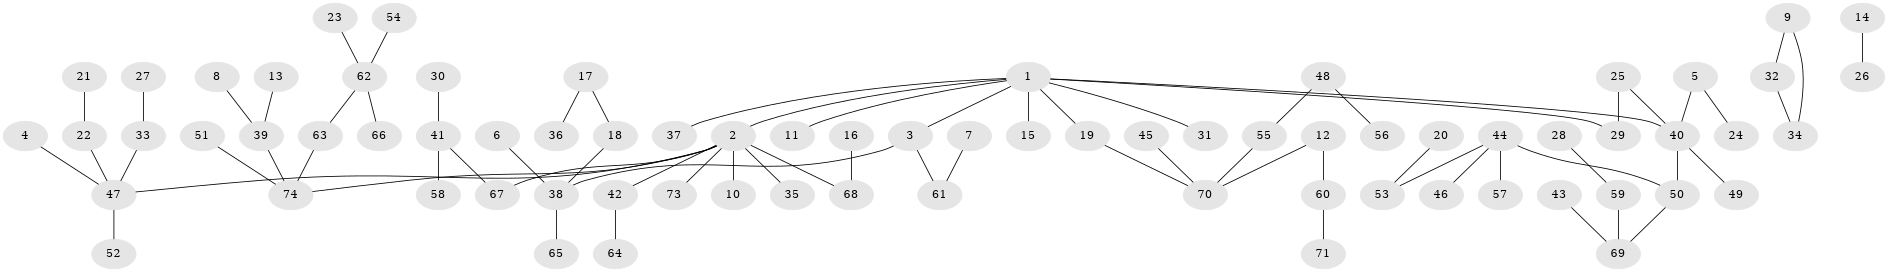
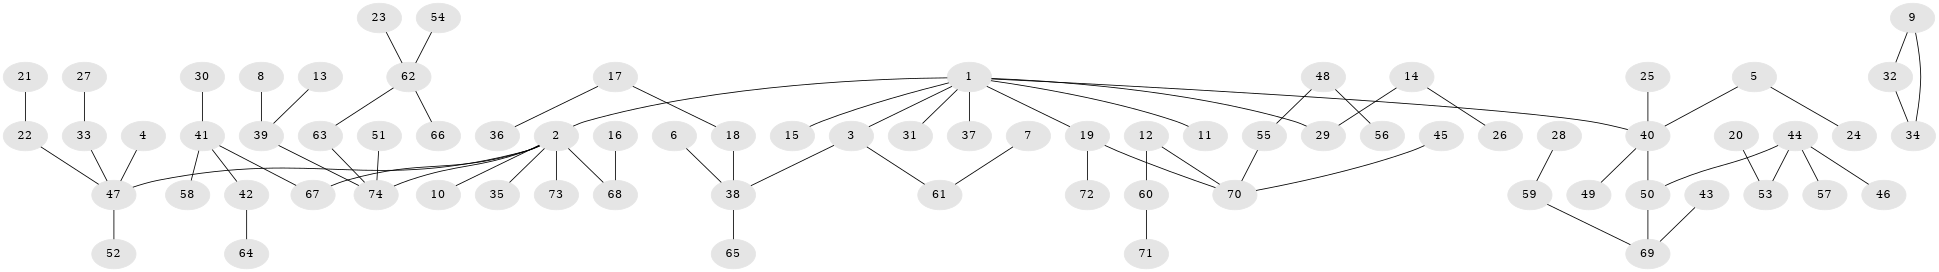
(1618, 107) -> (1368, 107)
(662, 172) -> (225, 166)
none -> (1087, 195)
